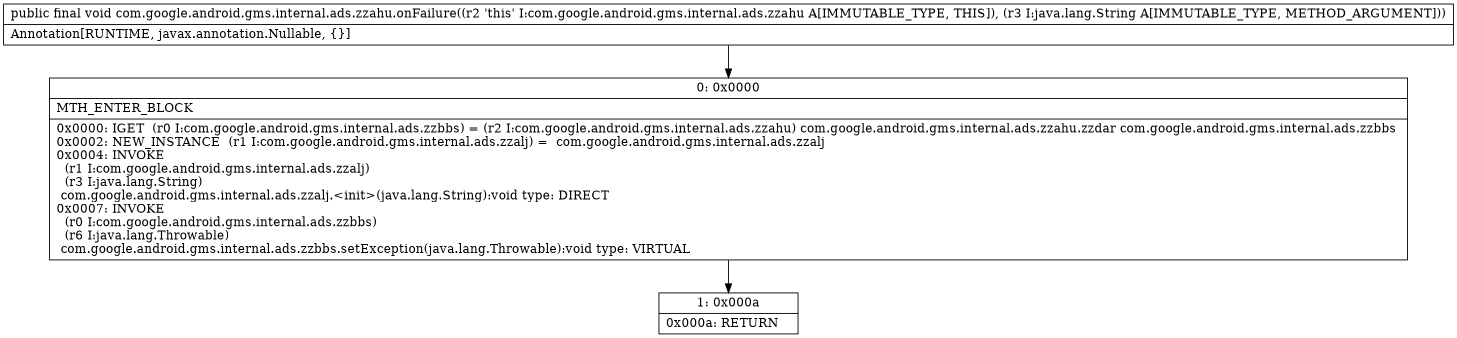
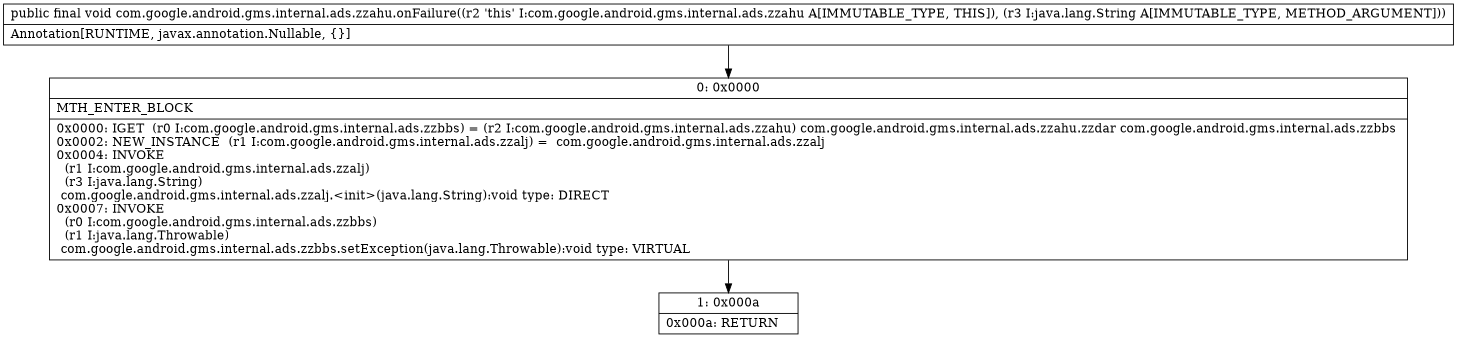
(143, 236) -> (143, 236)
